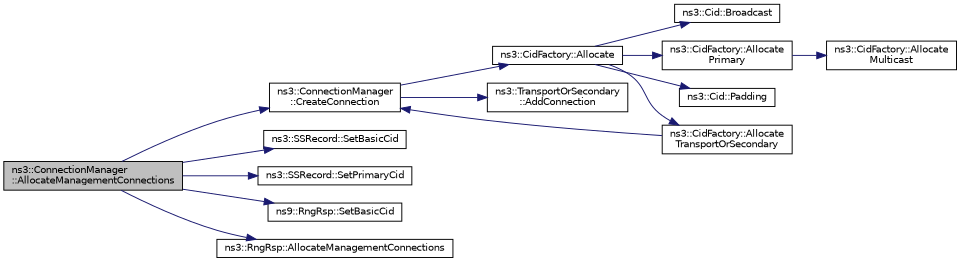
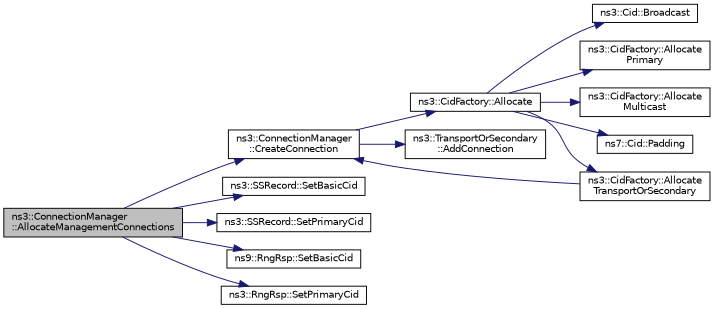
(804, 55) -> (555, 102)
(727, 97) -> (645, 144)
(335, 248) -> (294, 295)
